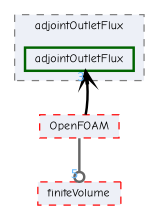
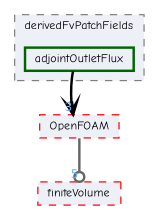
(79, 26) -> (79, 26)
(87, 99) -> (71, 88)
